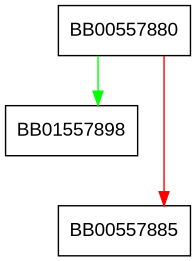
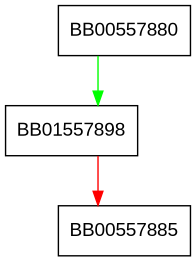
(164, 124) -> (98, 174)
